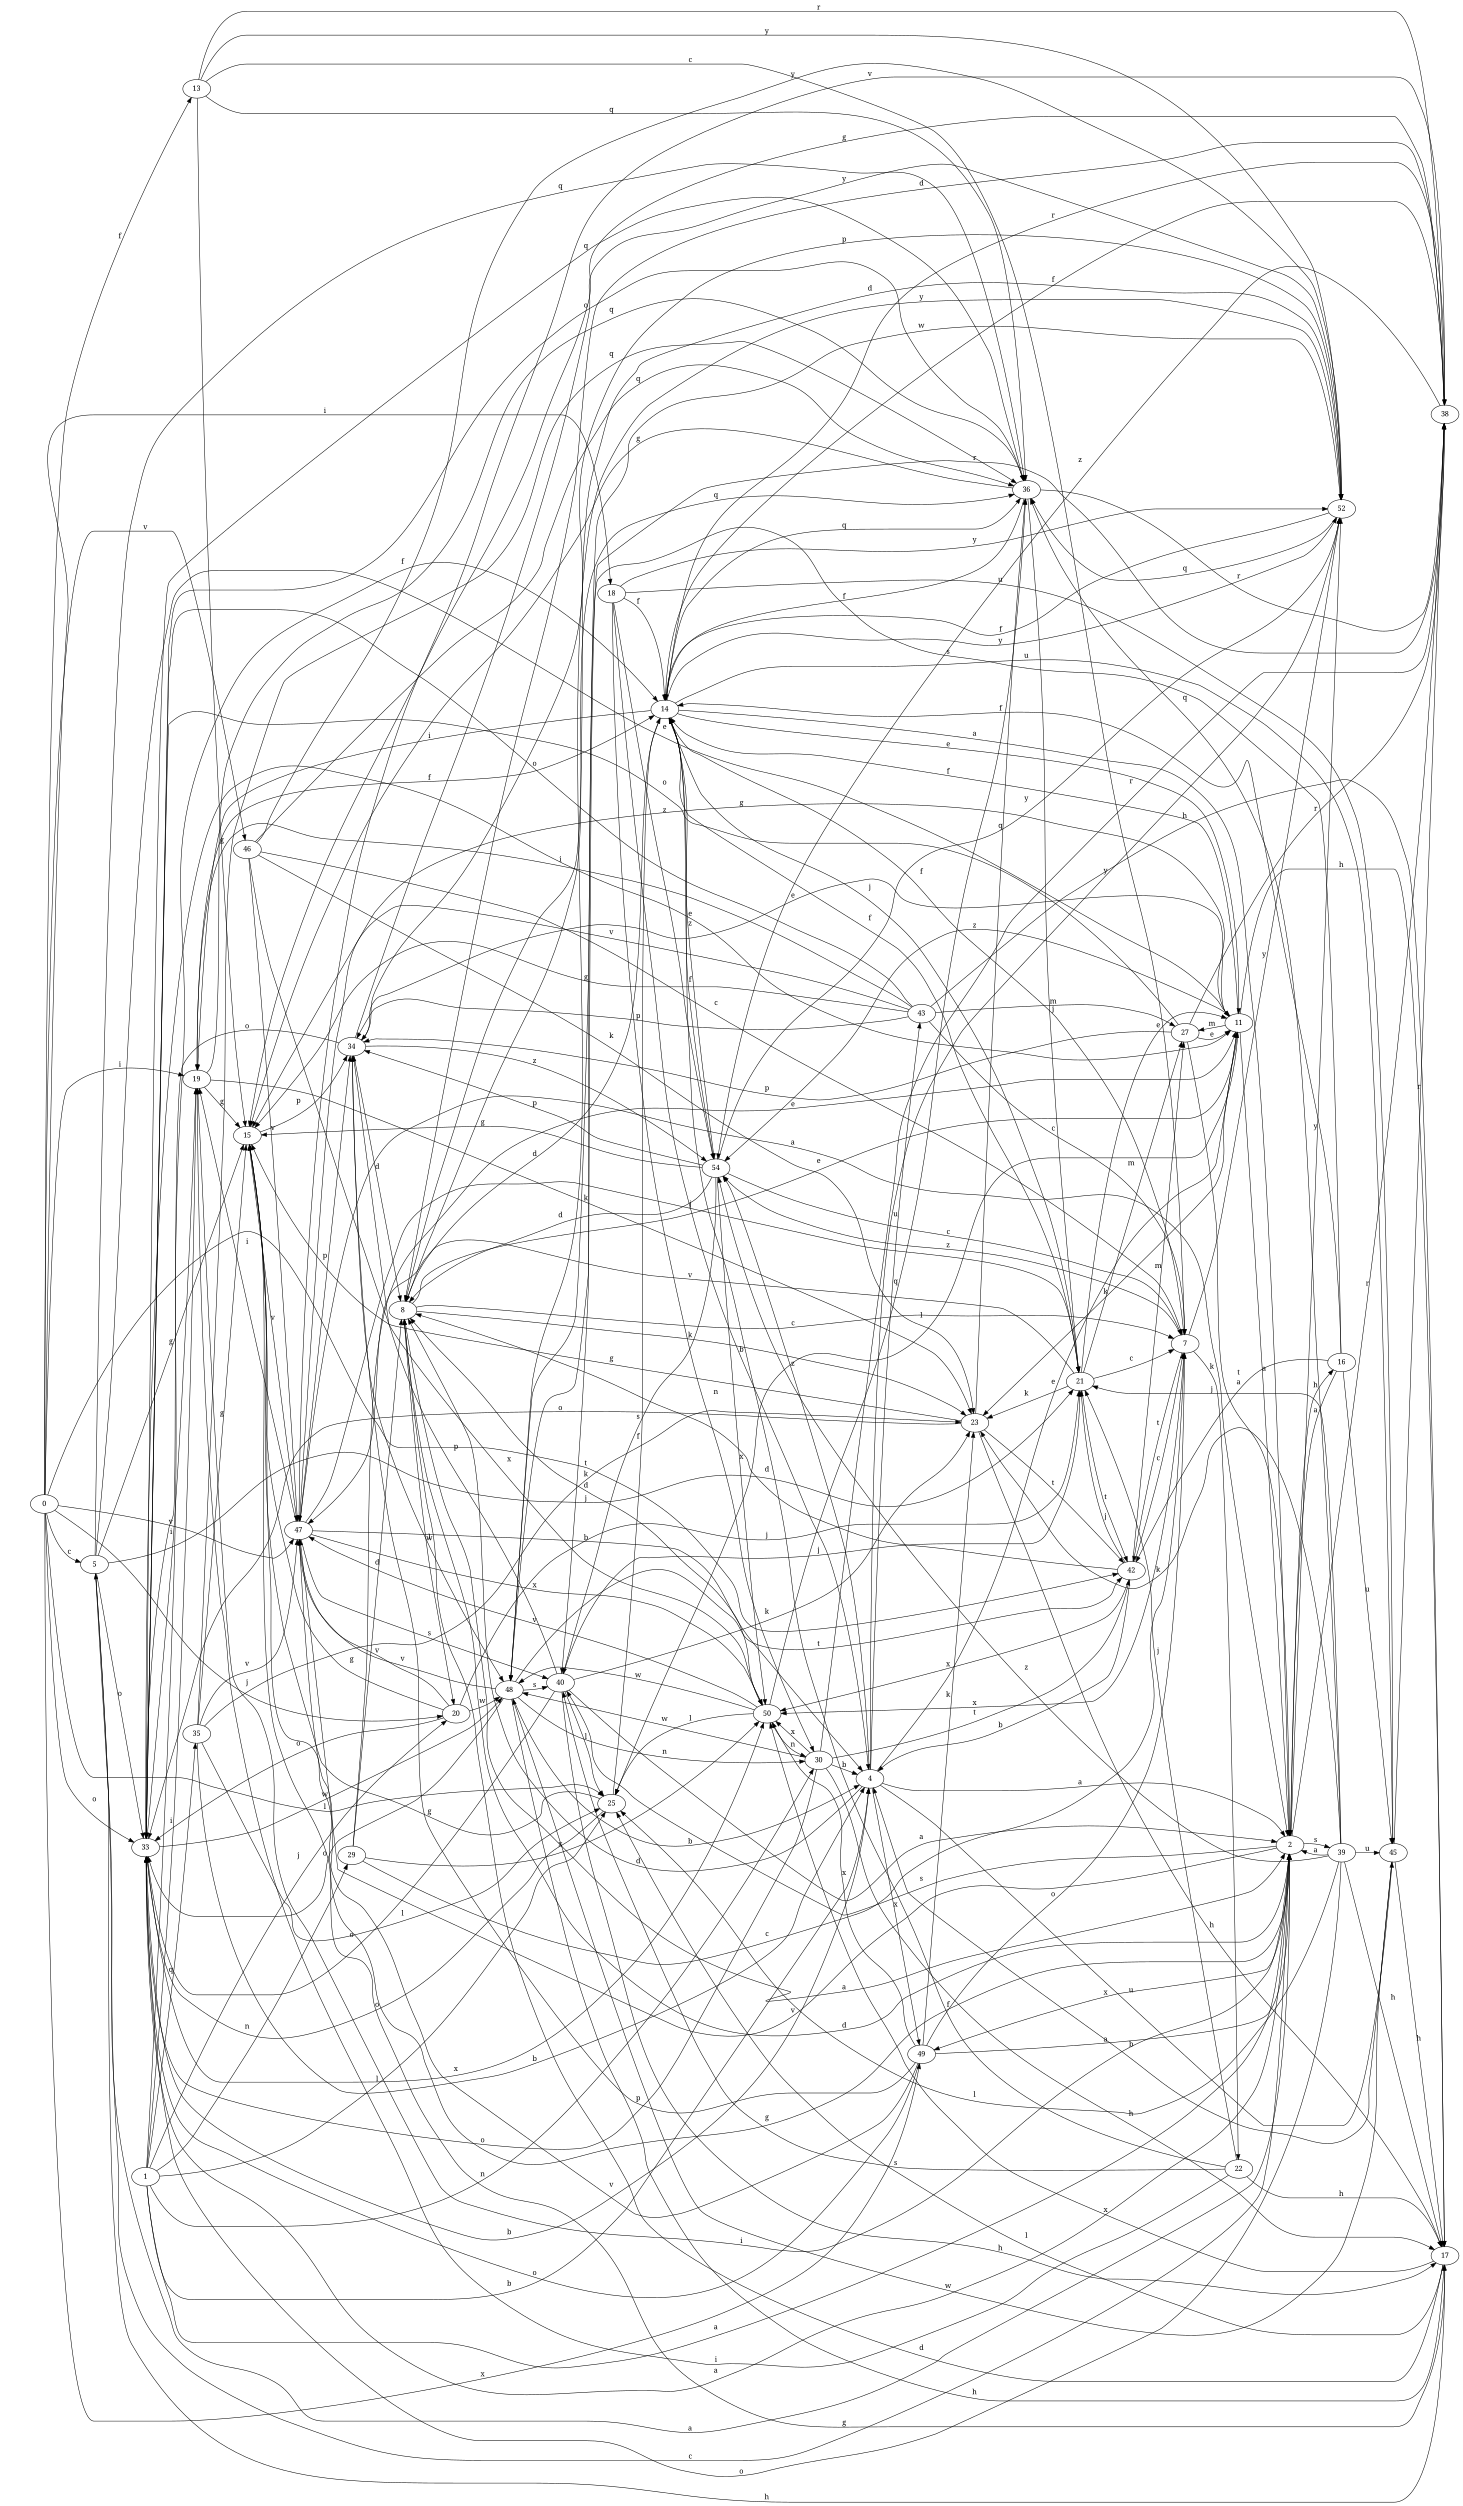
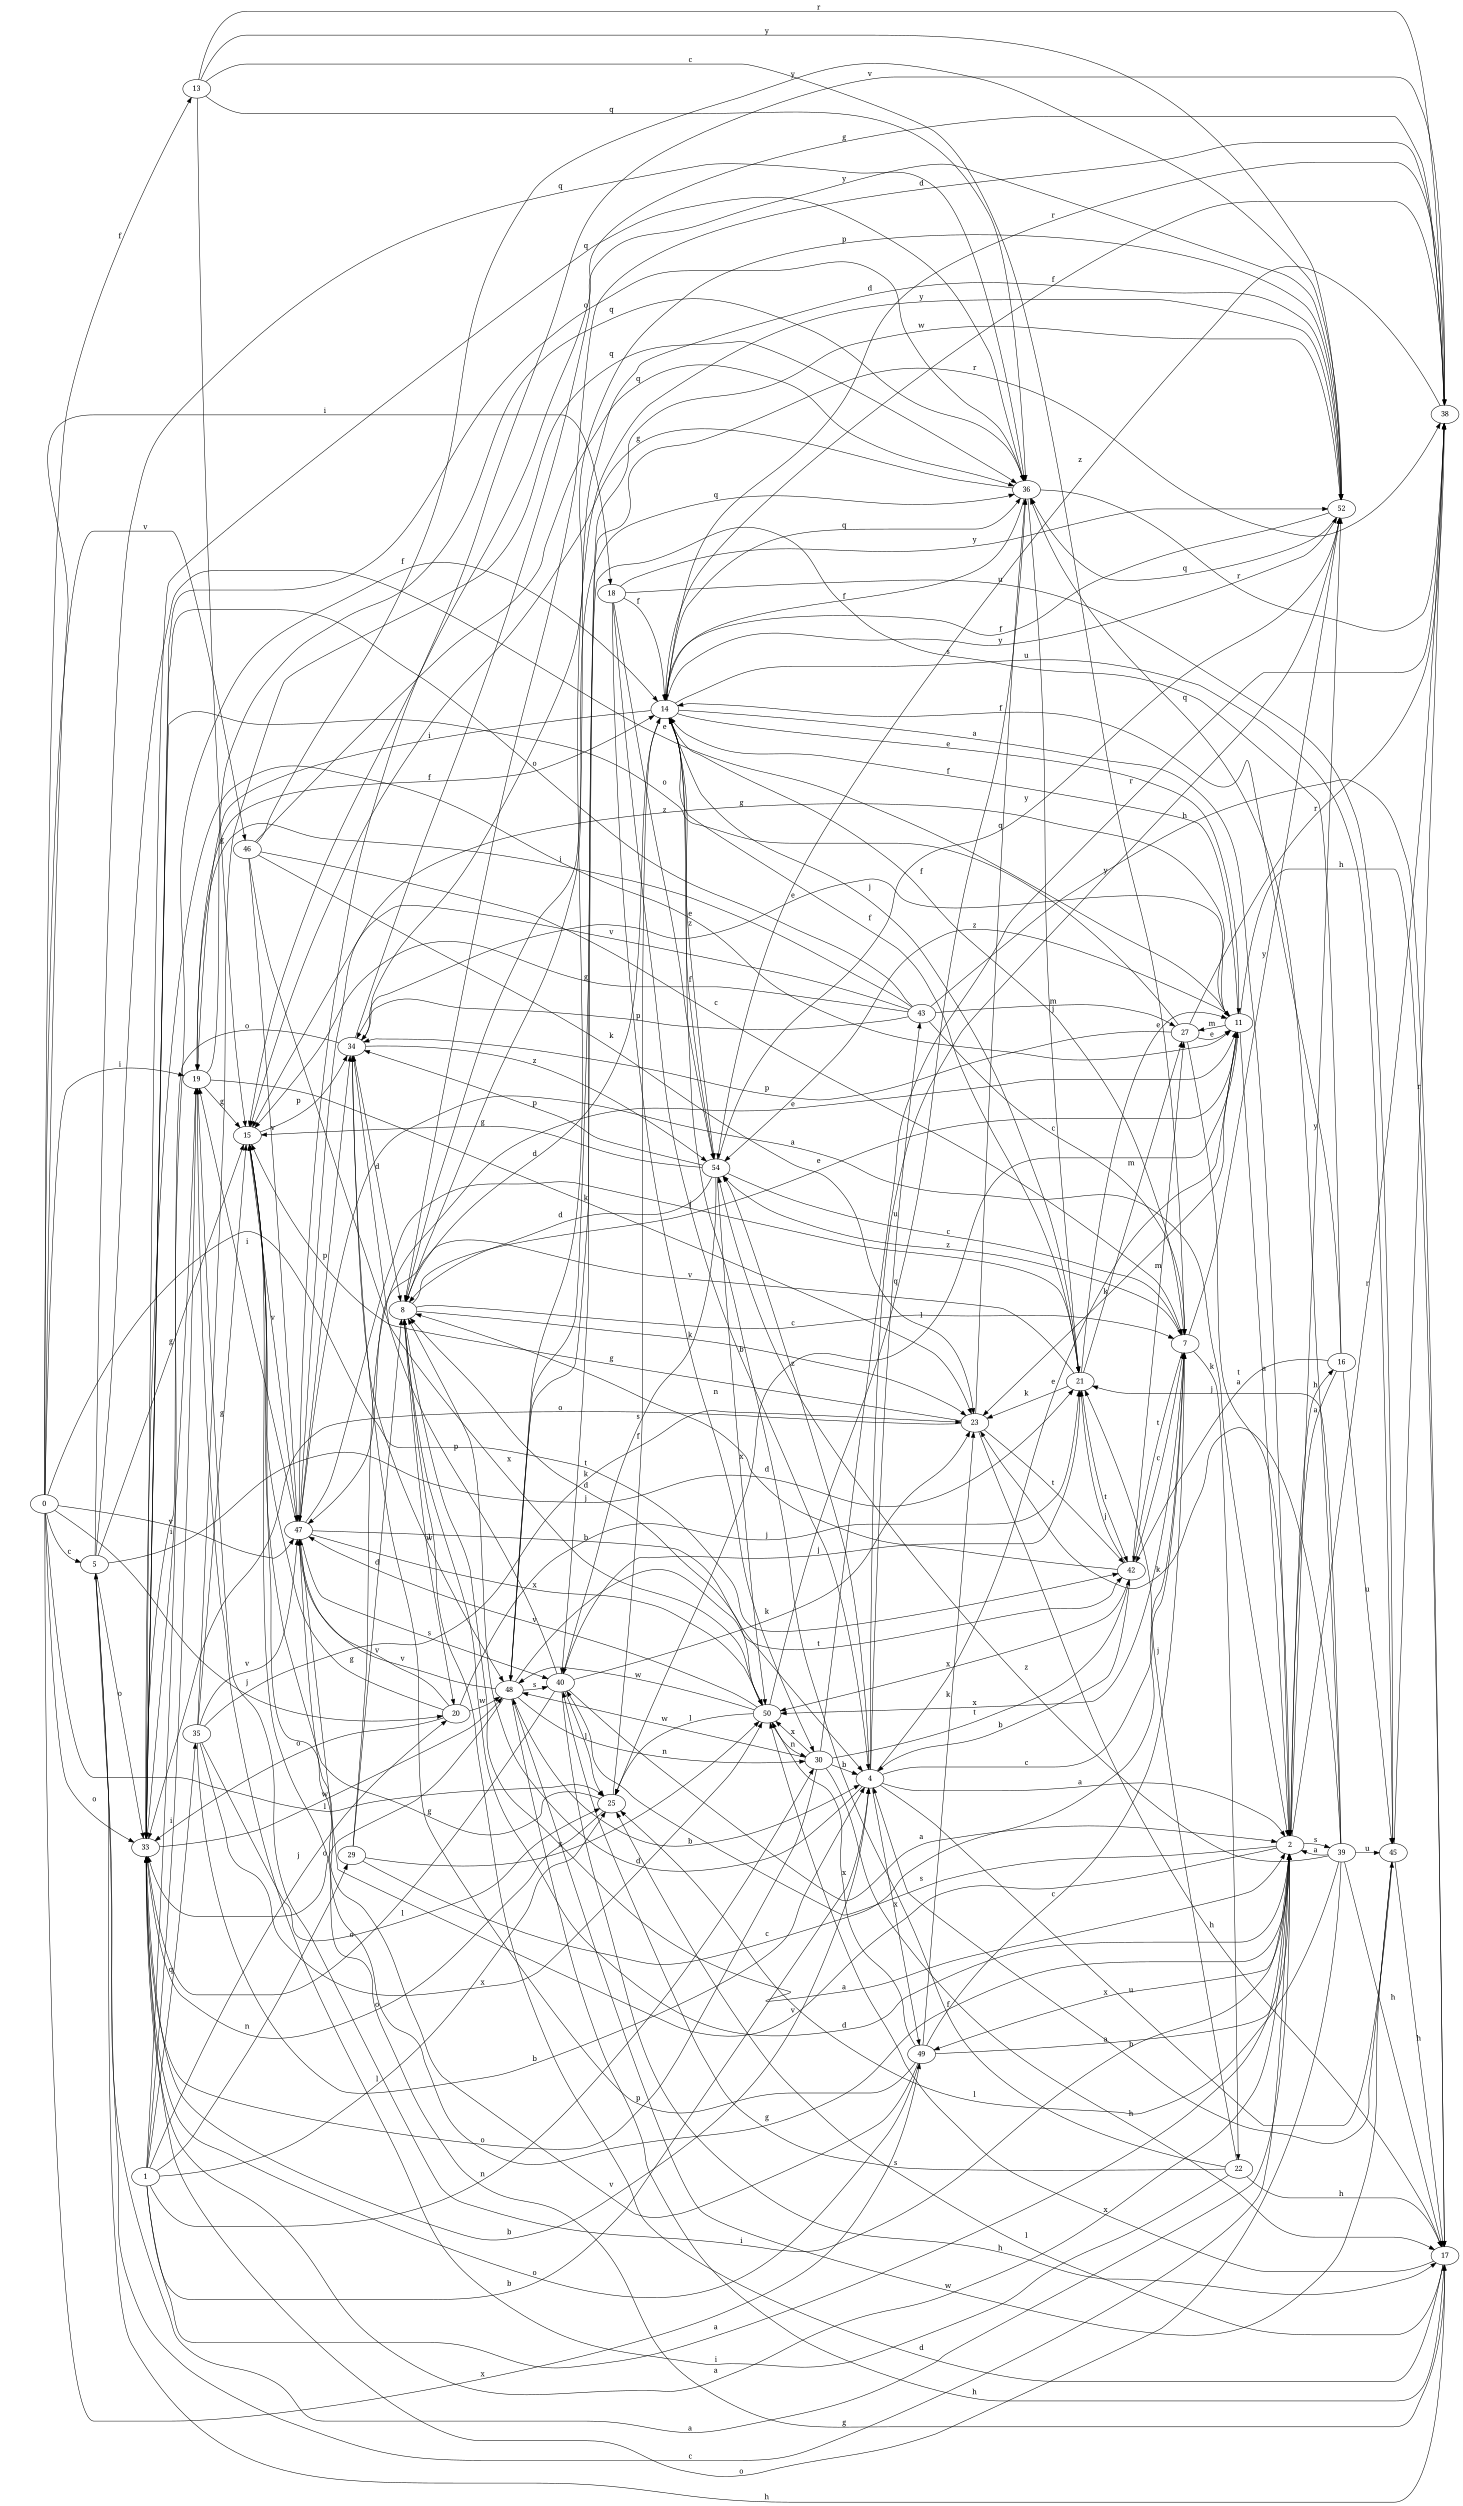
(602, 561) -> (623, 524)
(1132, 1367) -> (1148, 1671)
(1053, 1894) -> (1053, 1894)
(458, 2075) -> (458, 1990)
